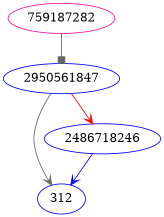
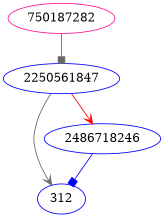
(61, 18) -> (61, 18)
(61, 79) -> (61, 79)
(84, 166) -> (84, 166)
